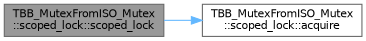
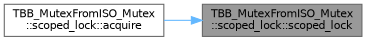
(178, 20) -> (178, 20)
